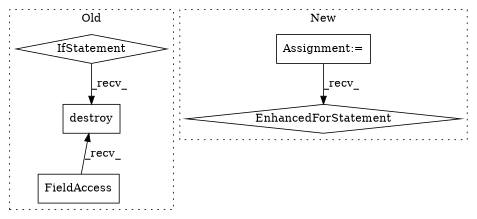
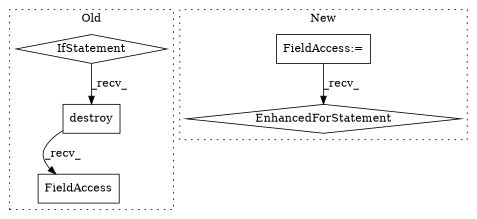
(324, 49) -> (324, 49)
(84, 158) -> (45, 147)
